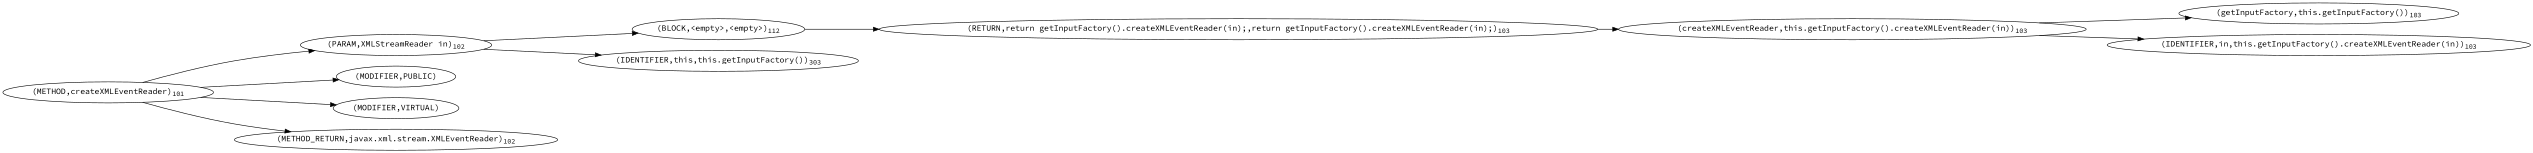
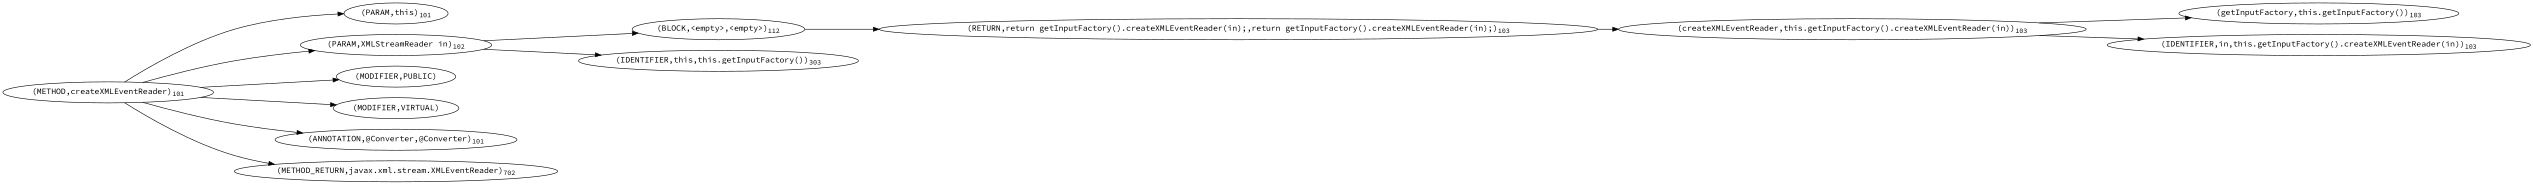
none -> (396, 13)
(509, 139) -> (509, 170)
none -> (396, 140)
